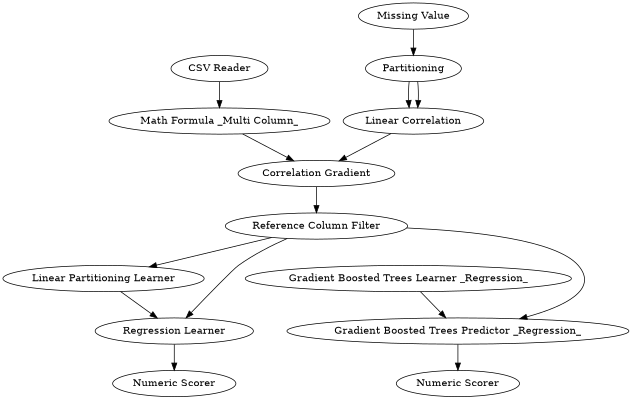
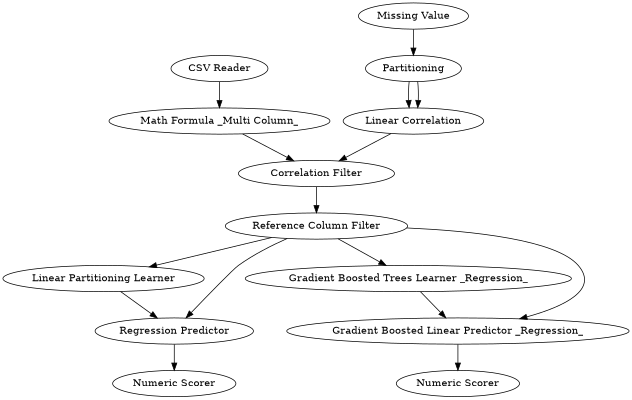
(316, 174) -> (316, 174)
none -> (359, 250)
(174, 331) -> (174, 331)
(458, 331) -> (458, 331)
